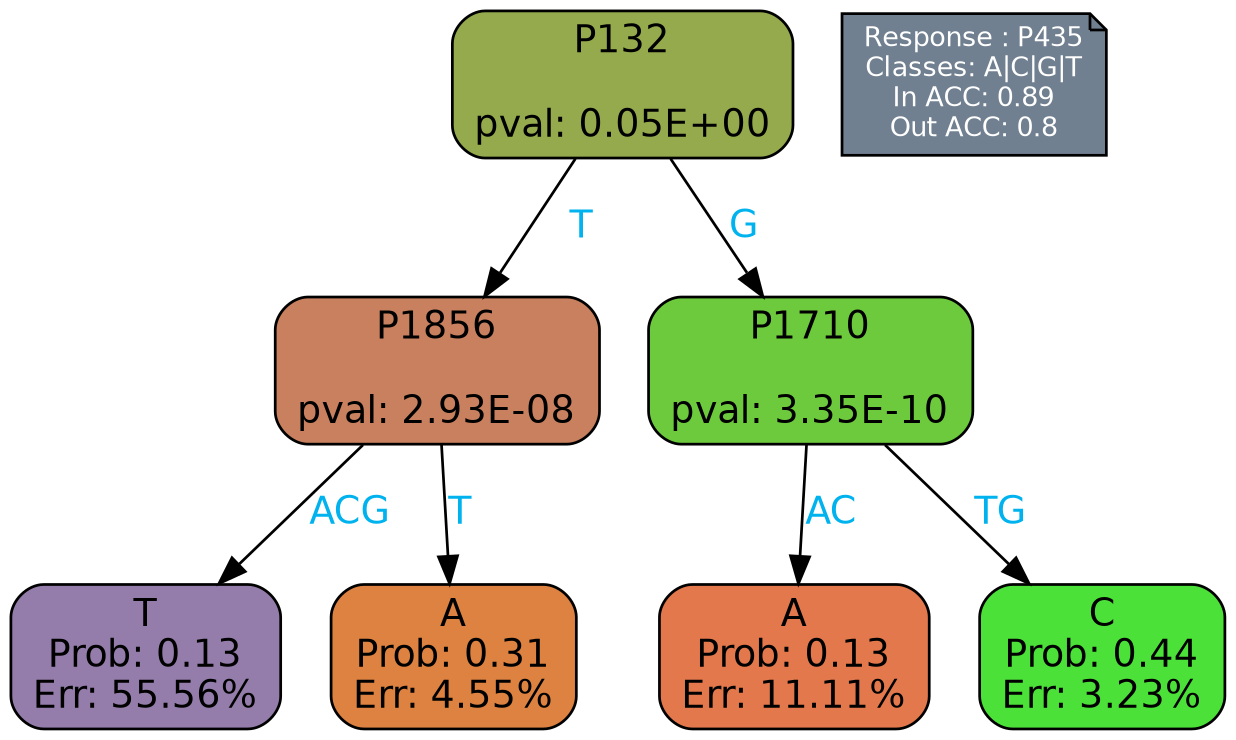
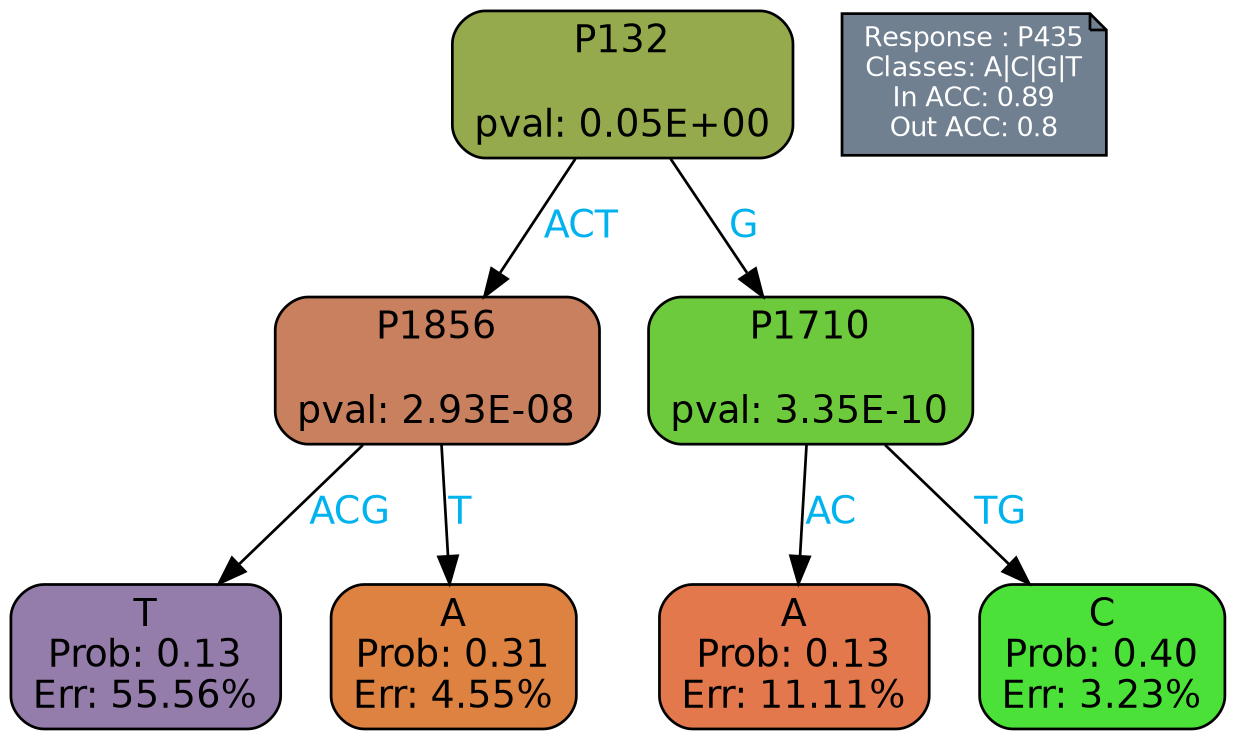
(582, 228) -> (582, 228)
(1102, 657) -> (1102, 657)
